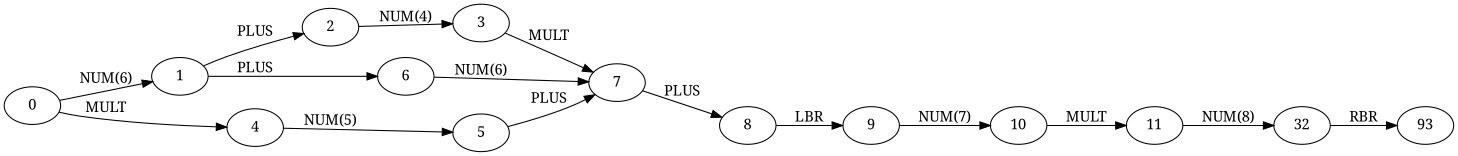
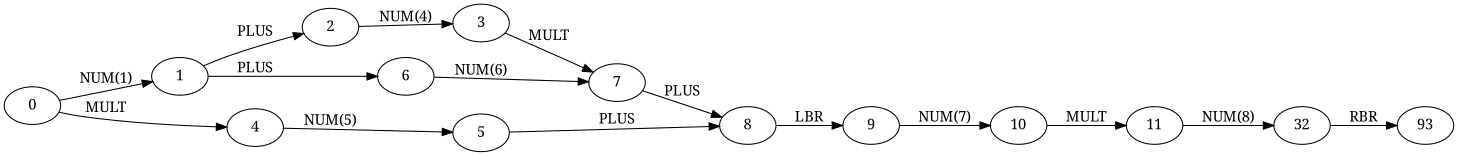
(106, 79) -> (106, 79)
(547, 115) -> (609, 129)
